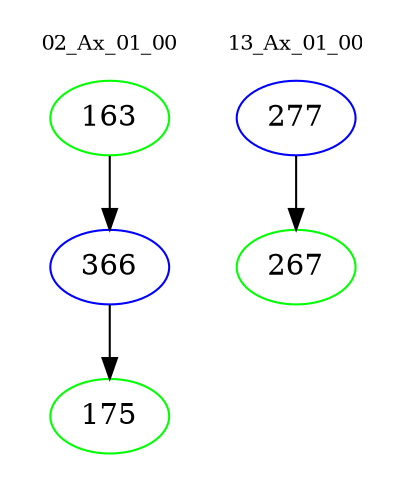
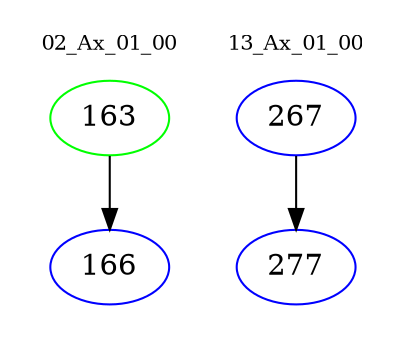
(296, 182) -> (296, 182)
(110, 267) -> (110, 267)
(296, 267) -> (296, 118)
(110, 416) -> none
